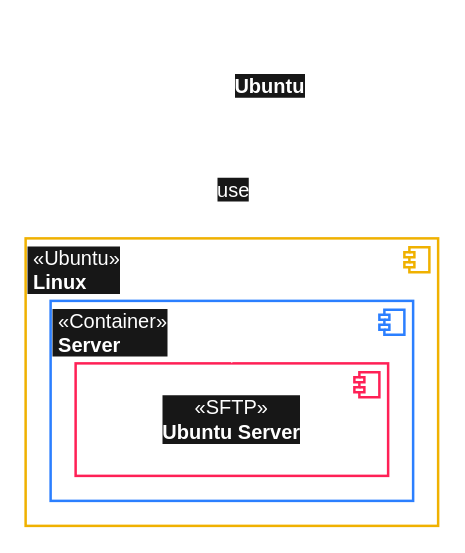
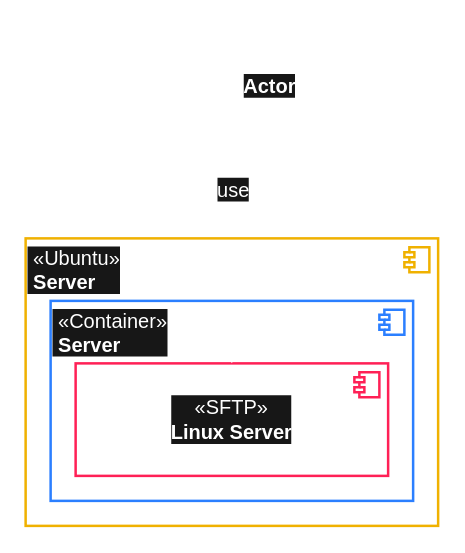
(270, 86) -> (270, 86)
(73, 271) -> (73, 271)
(232, 419) -> (232, 419)
